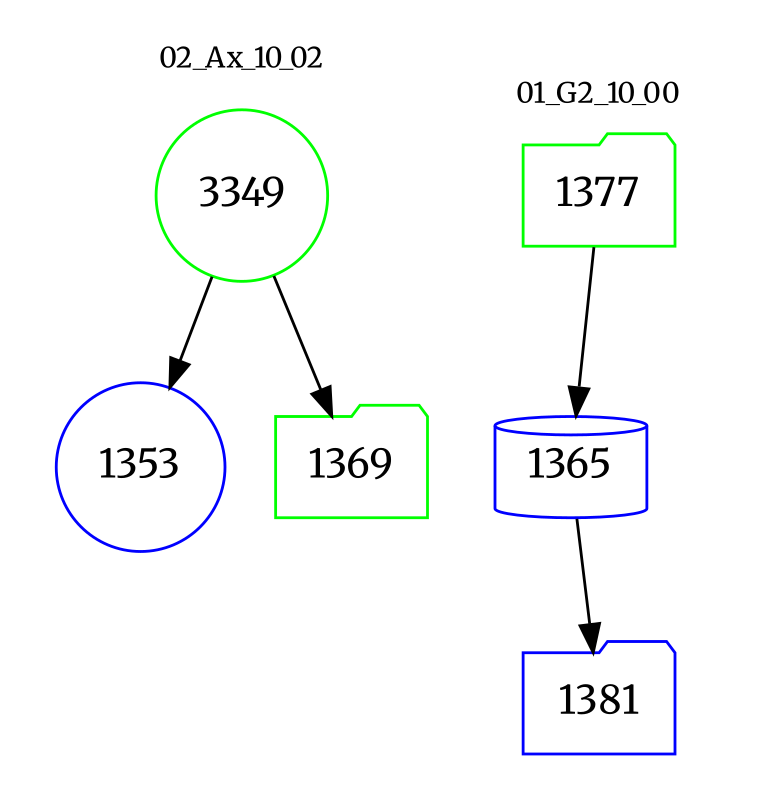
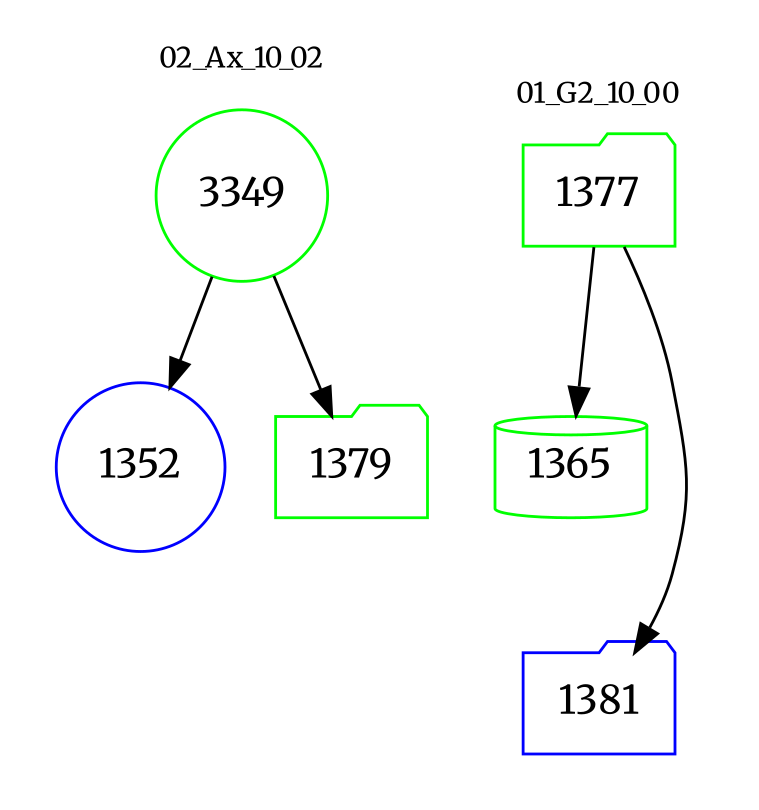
(141, 467) -> (141, 467)
(352, 467) -> (352, 467)
(571, 467) -> (571, 467)
(583, 571) -> (682, 436)
